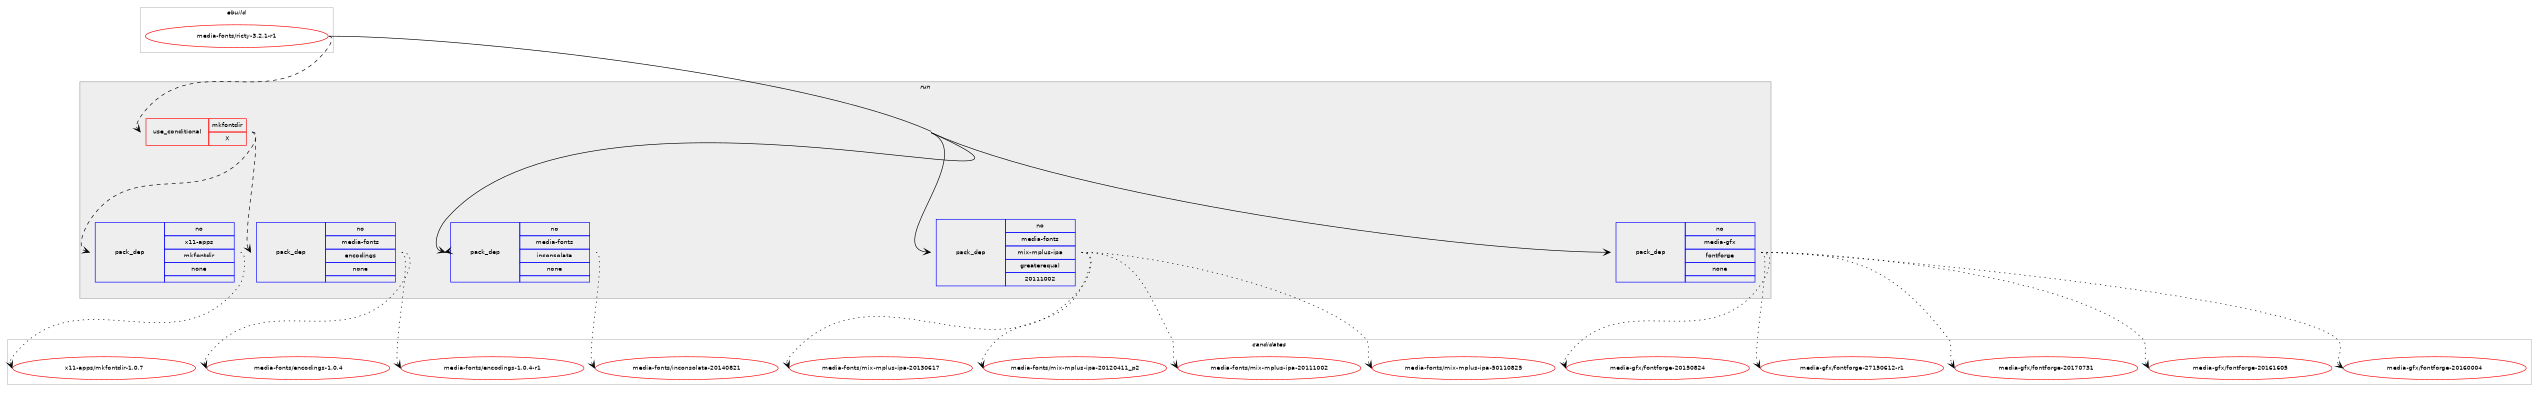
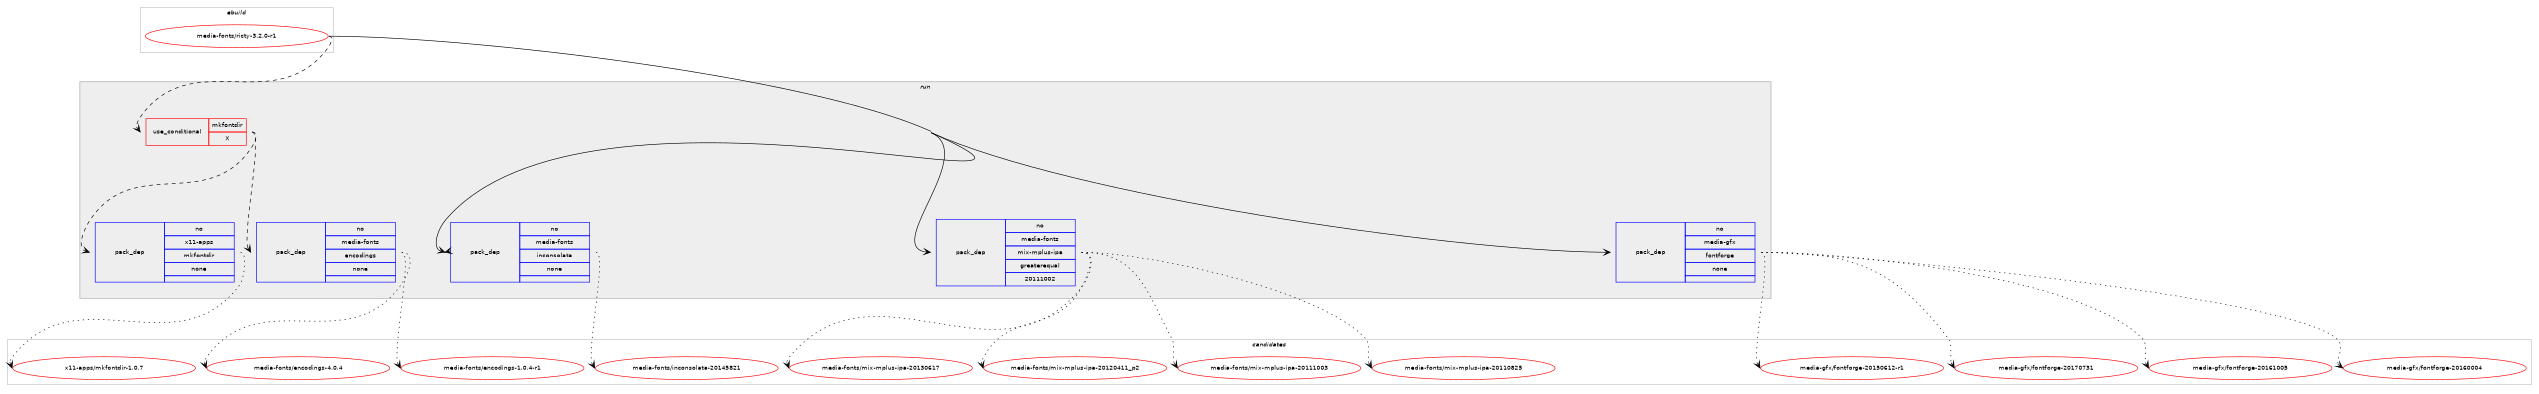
(237, 36) -> (237, 36)
(298, 368) -> (298, 368)
(687, 368) -> (687, 368)
(1269, 368) -> (1269, 368)
(1464, 368) -> (1464, 368)
(1658, 368) -> none
(1852, 368) -> (1852, 368)
(2241, 368) -> (2241, 368)
